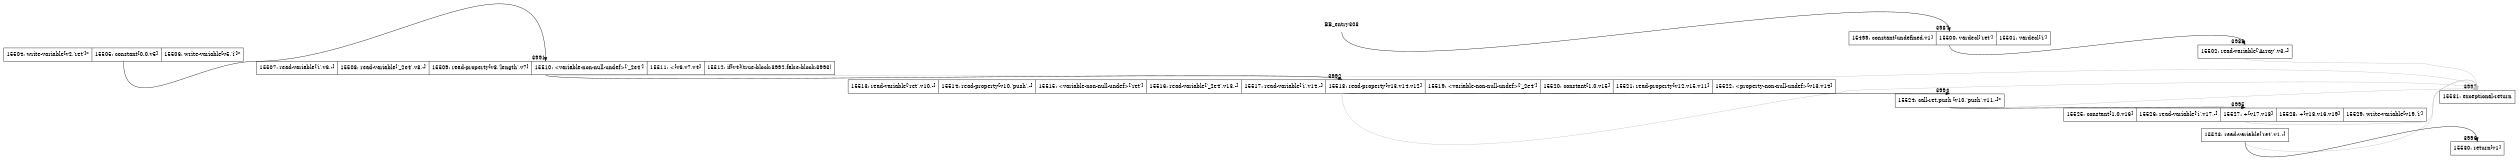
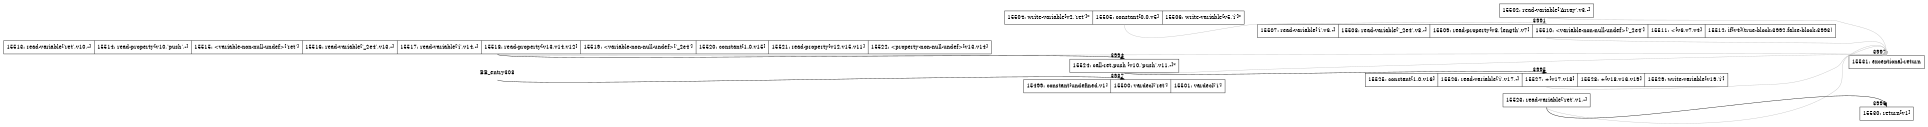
(2096, 45) -> none
(343, 46) -> (1330, 23)
(823, 78) -> none
